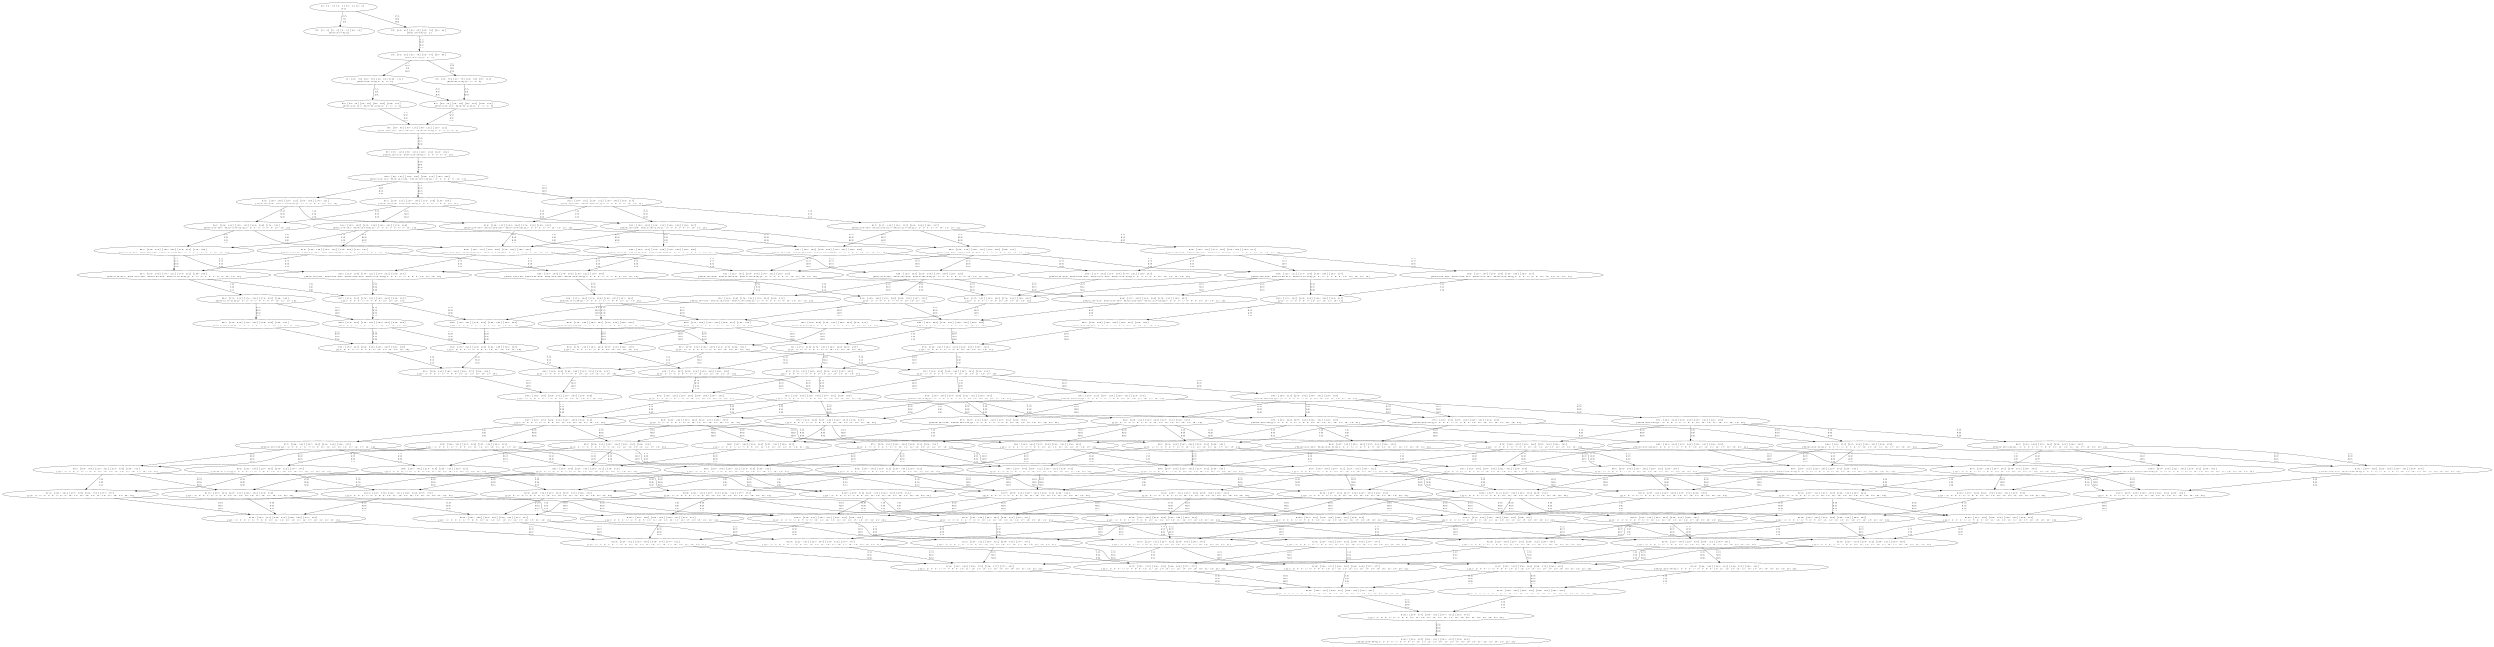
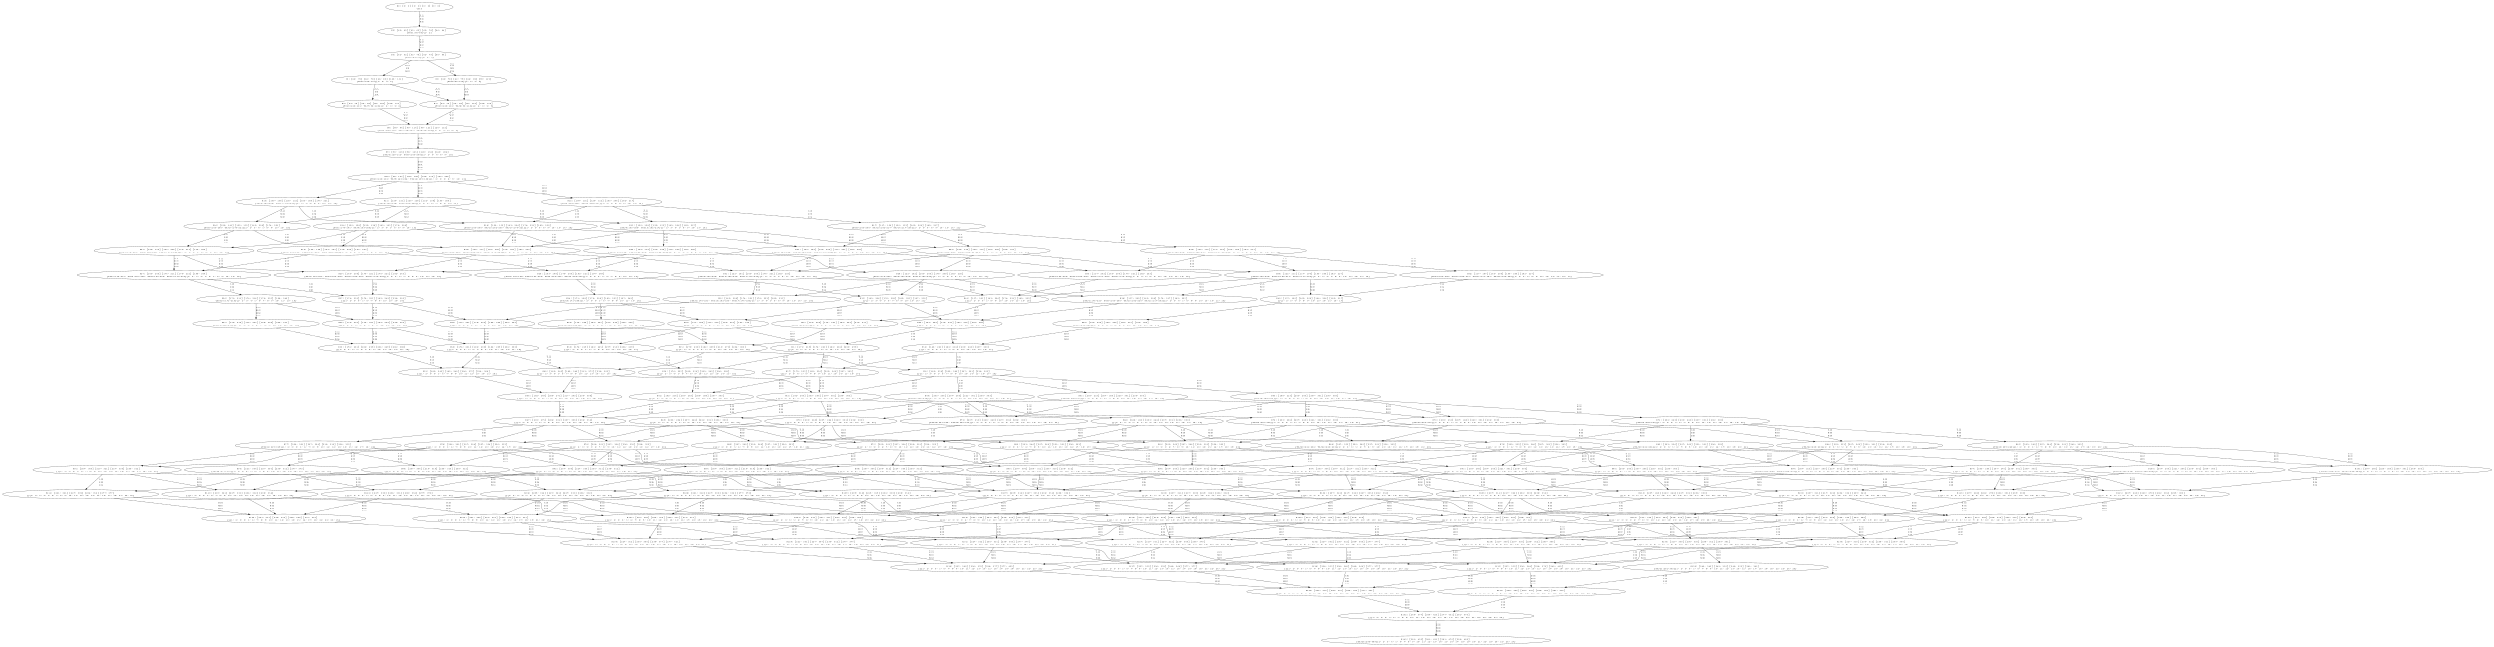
(339, 31) -> none
